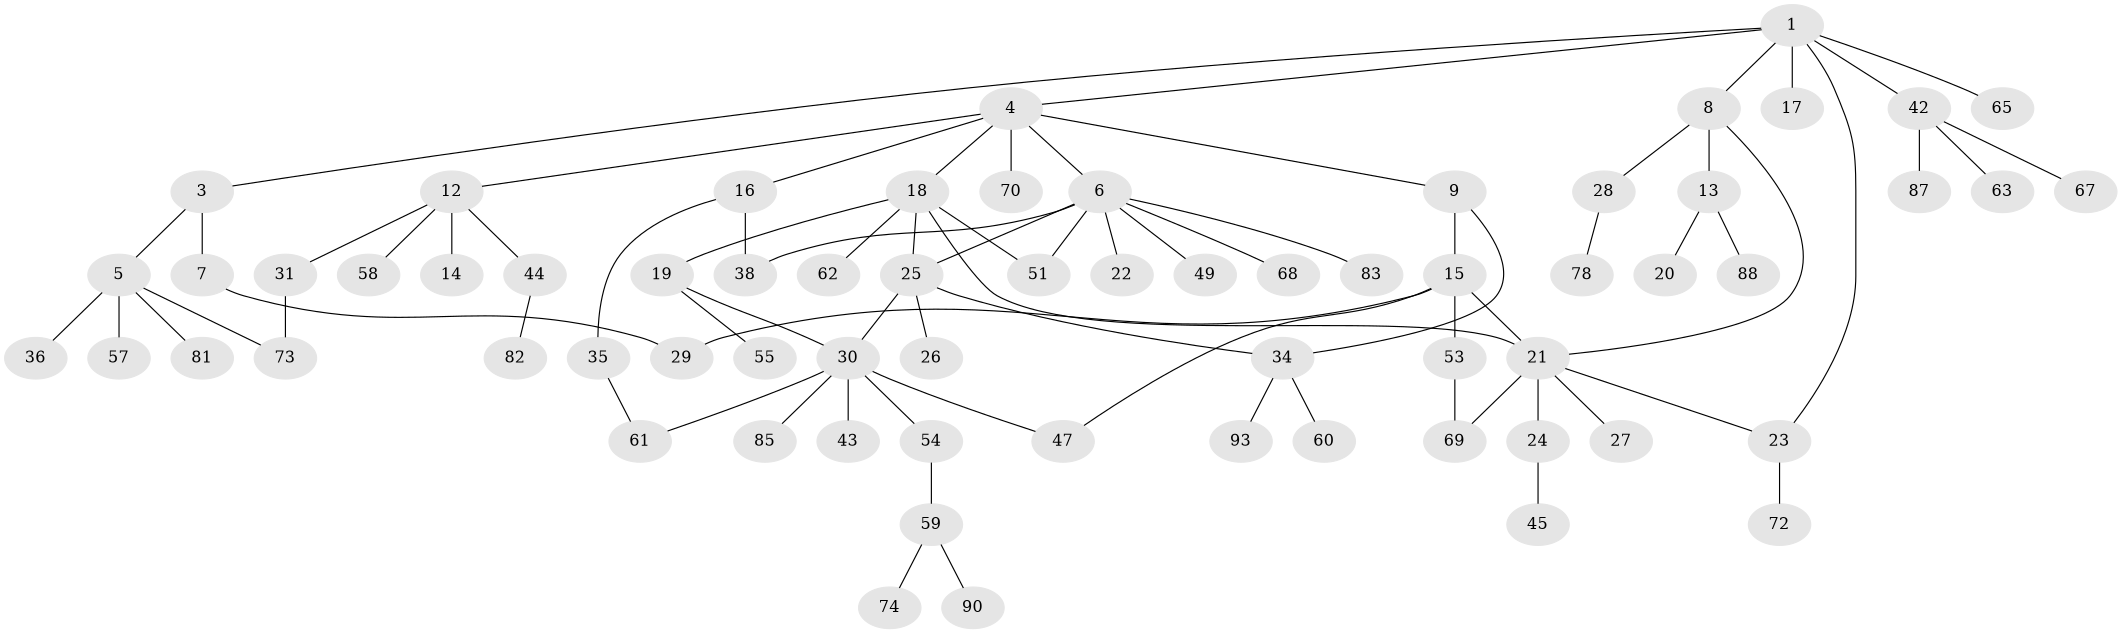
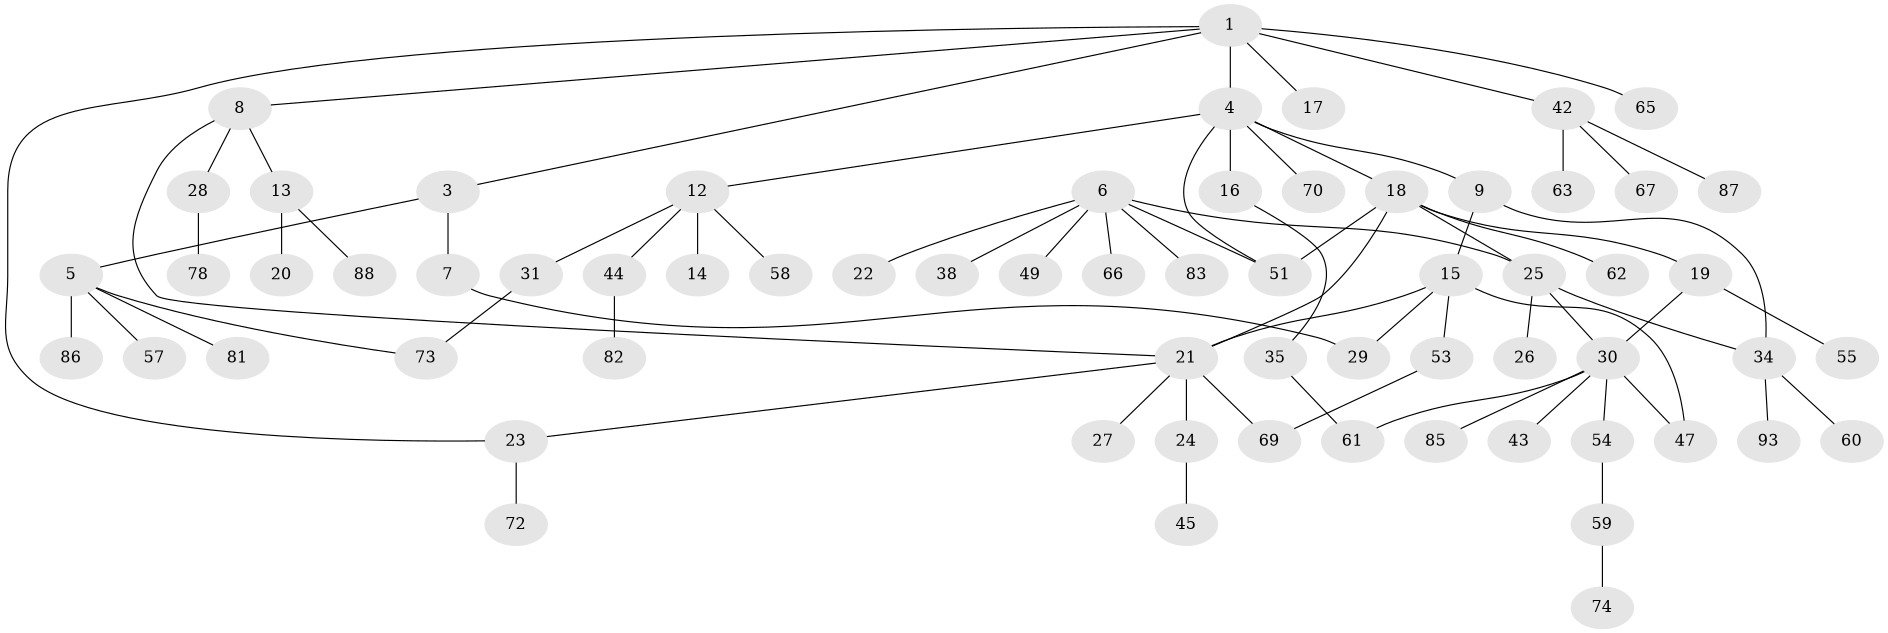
(1056, 150) -> (1185, 203)
(745, 231) -> none
(1288, 275) -> (1114, 275)
(36, 358) -> (71, 358)
(973, 608) -> none
